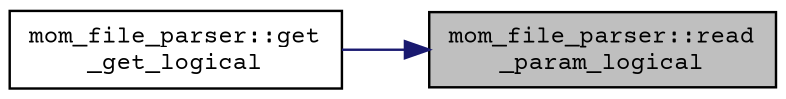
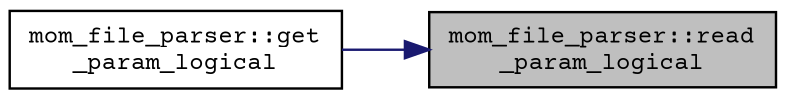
(176, 50) -> (176, 50)
